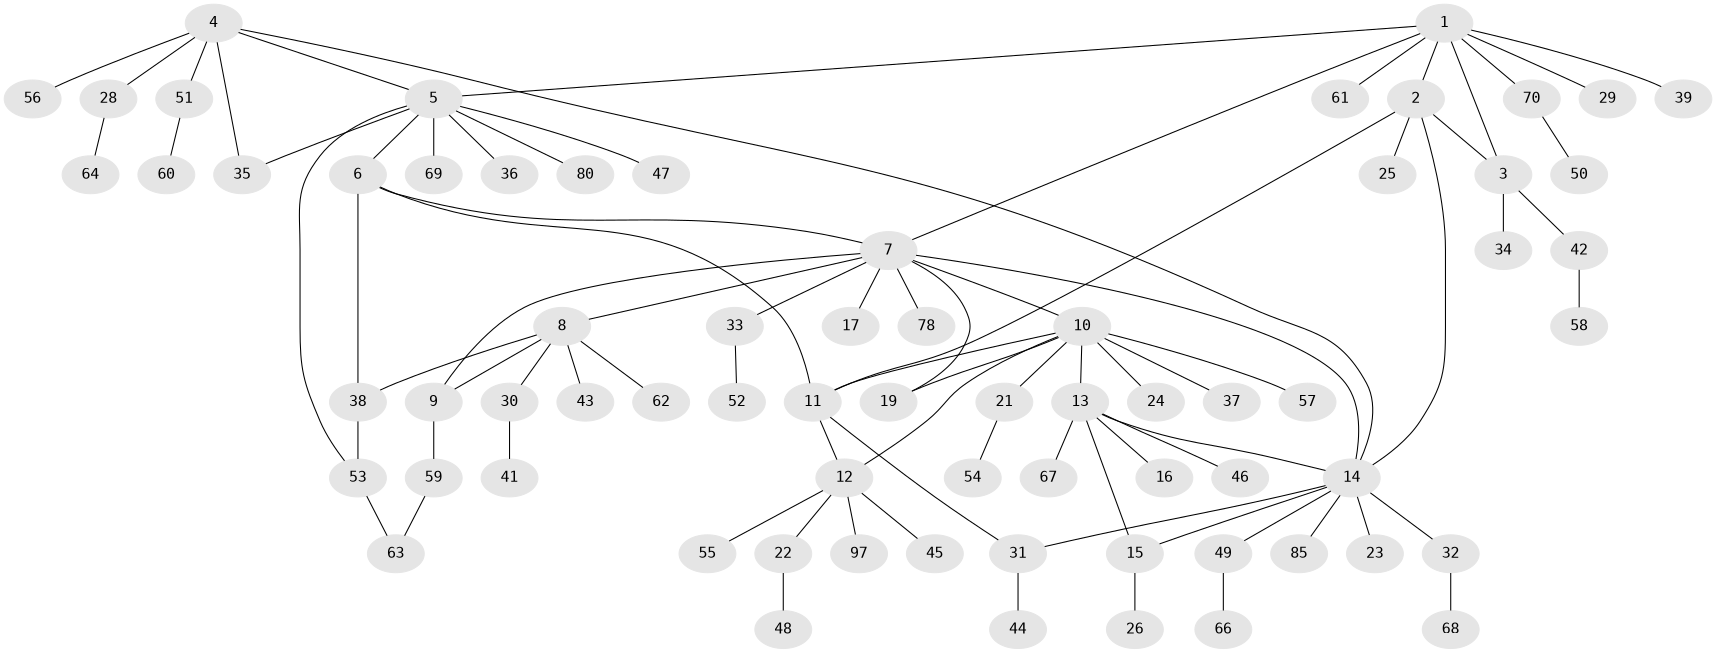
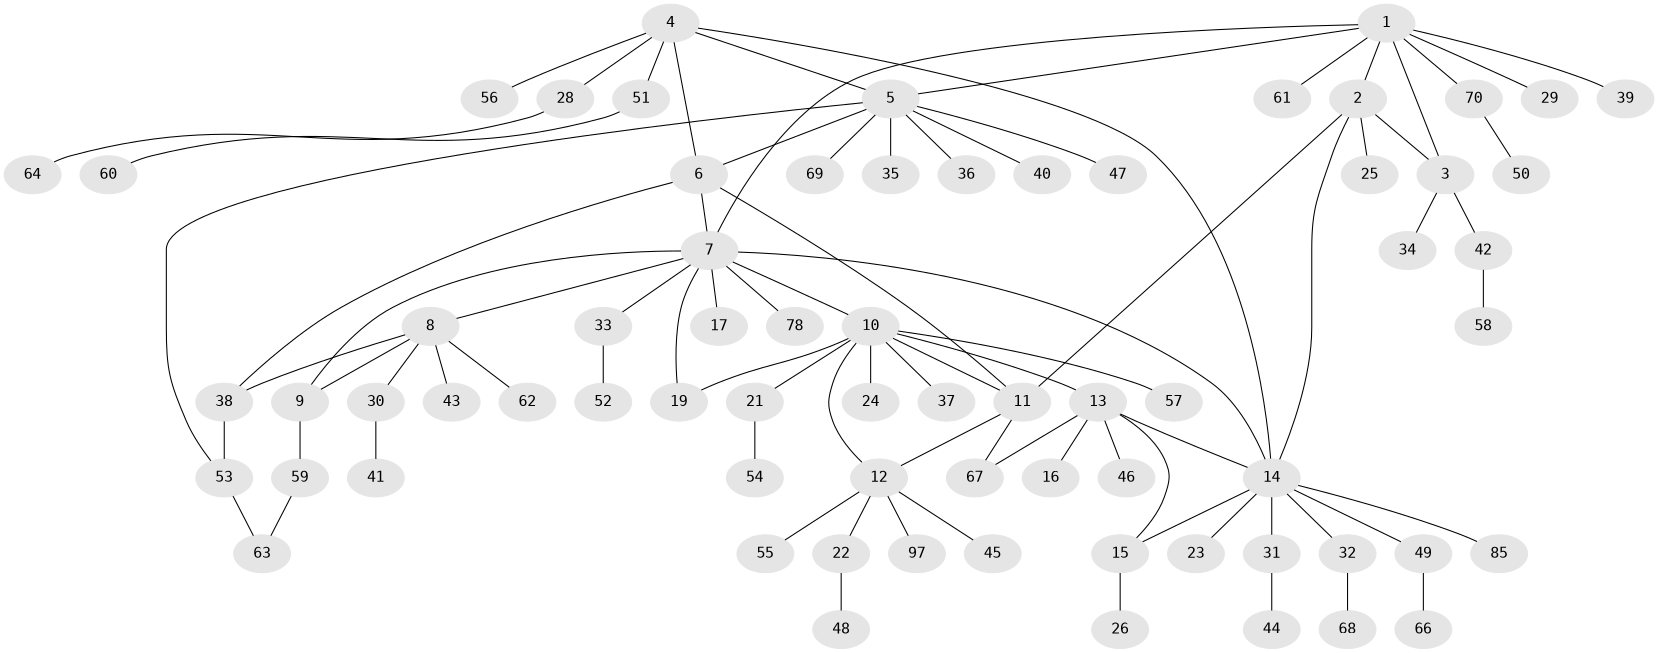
(228, 99) -> (685, 99)
(585, 175) -> (1042, 175)
(913, 481) -> (999, 440)
